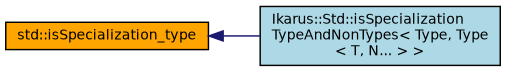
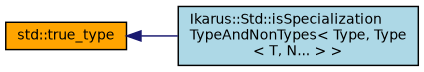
(107, 36) -> (66, 36)
